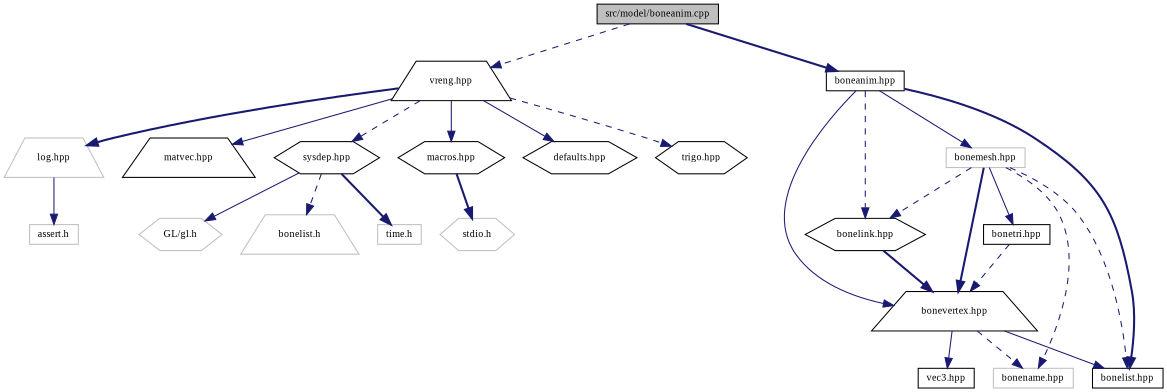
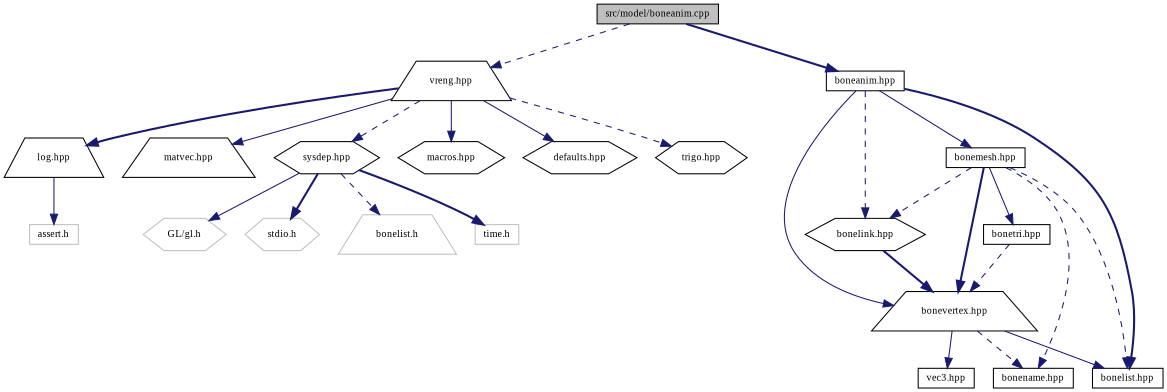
(54, 158) -> (54, 158)
(986, 158) -> (986, 158)
(463, 191) -> (307, 192)
(1033, 378) -> (1033, 378)
